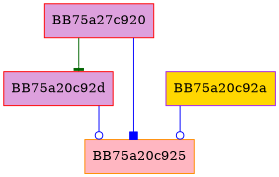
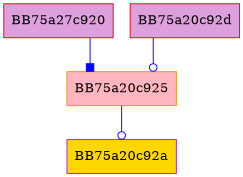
(79, 52) -> none
(180, 119) -> (122, 119)
